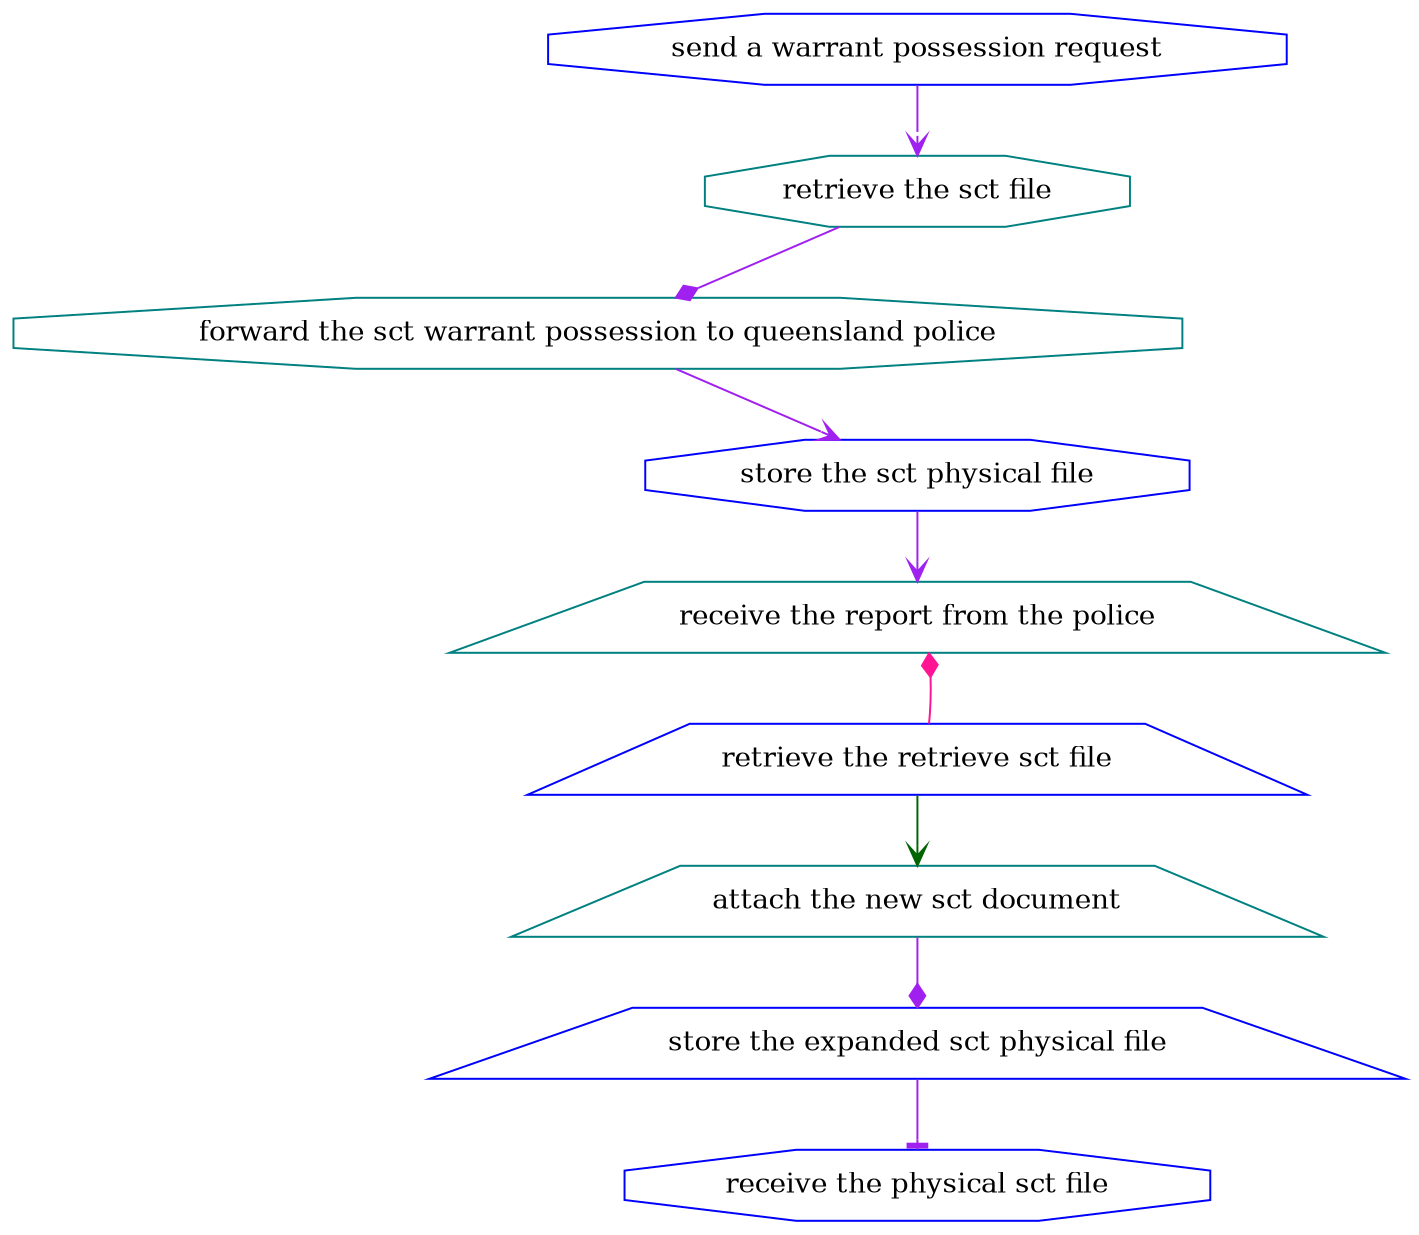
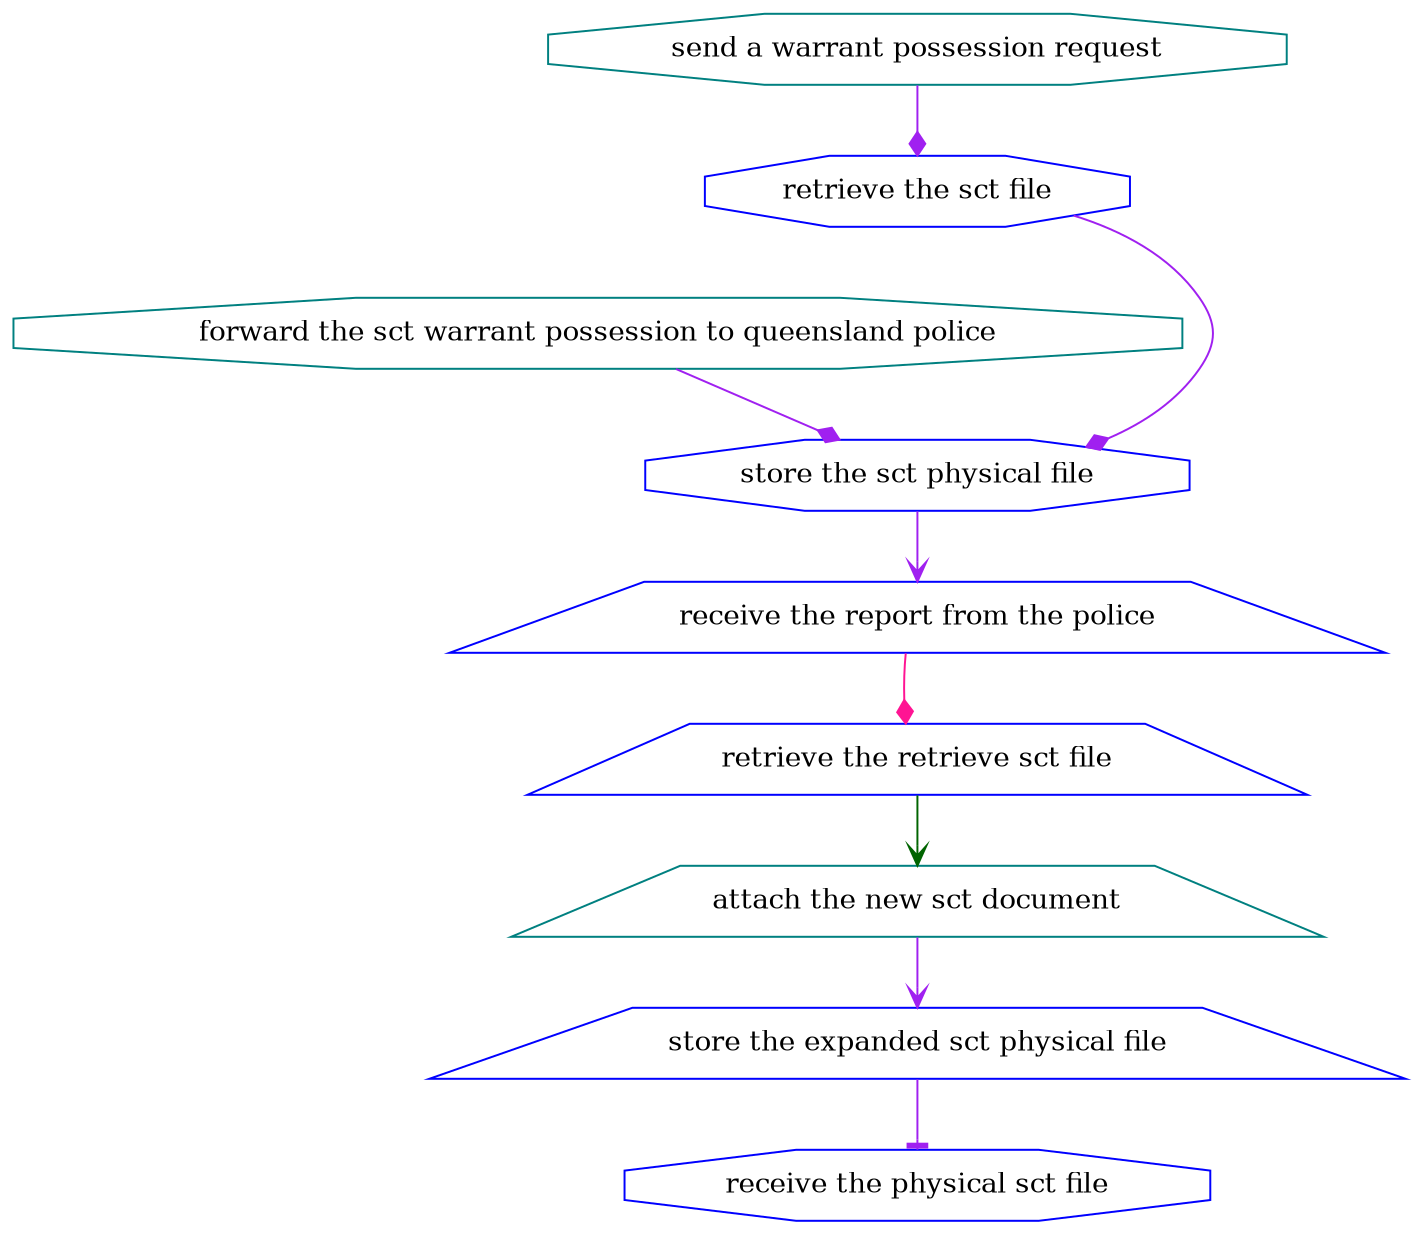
(917, 49) -> (917, 49)
(917, 109) -> (917, 109)
(917, 191) -> (917, 191)
(769, 258) -> (1209, 315)
(748, 400) -> (748, 400)
(917, 617) -> (917, 617)
(931, 700) -> (904, 677)
(917, 963) -> (917, 963)
